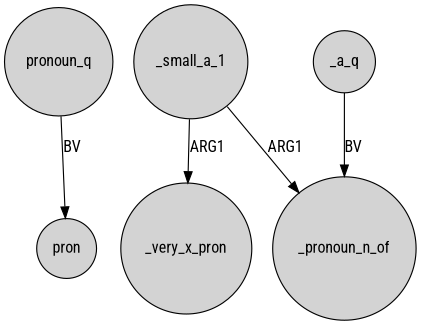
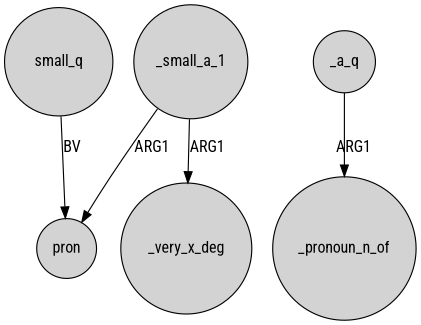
(59, 62) -> (59, 62)
(259, 145) -> (122, 160)
(353, 148) -> (353, 148)
(186, 249) -> (186, 249)
